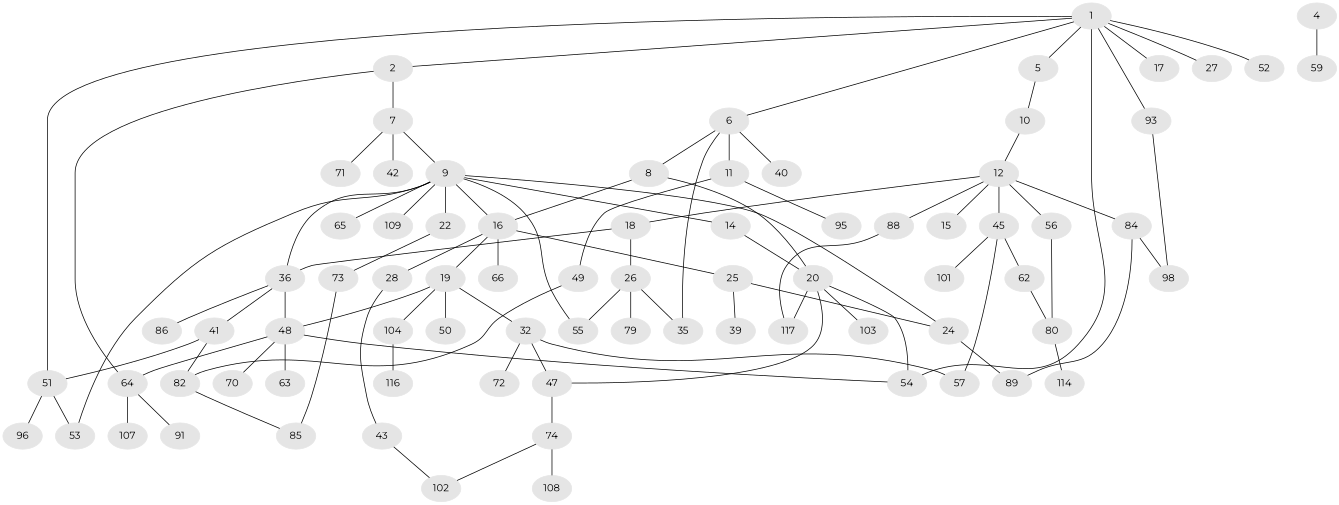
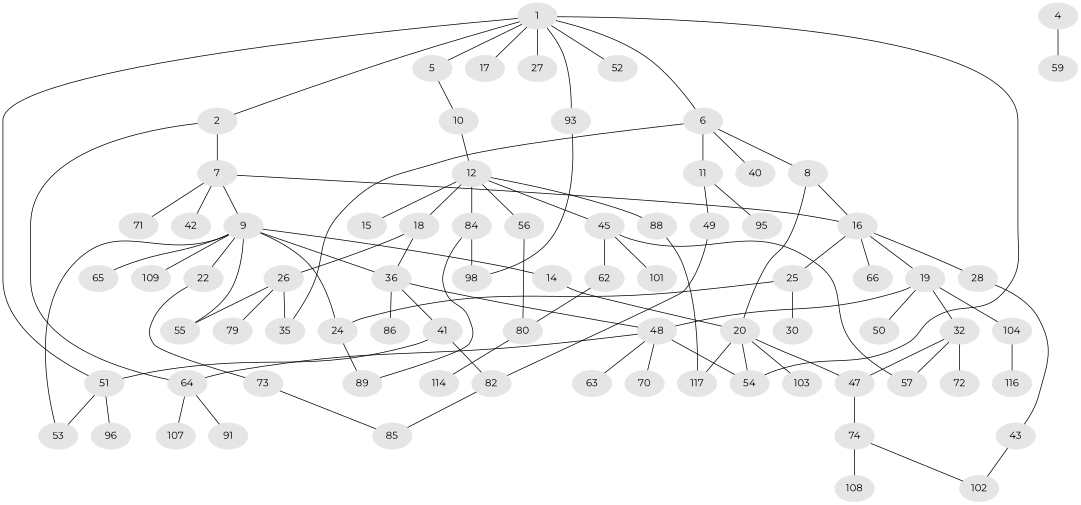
(472, 200) -> (538, 193)
(736, 331) -> (793, 331)
